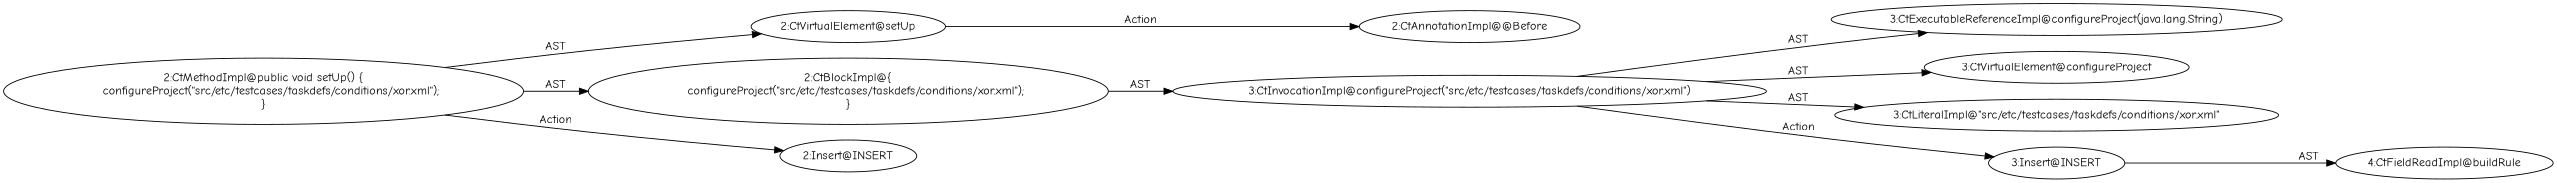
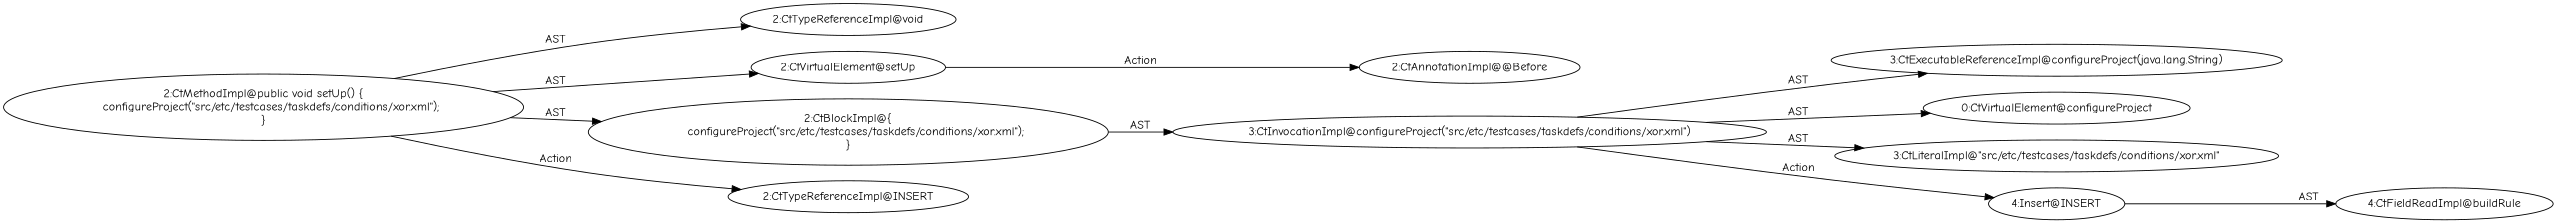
none -> (848, 19)
(2057, 67) -> (2057, 108)
(848, 156) -> (848, 197)
(2057, 163) -> (2057, 204)
